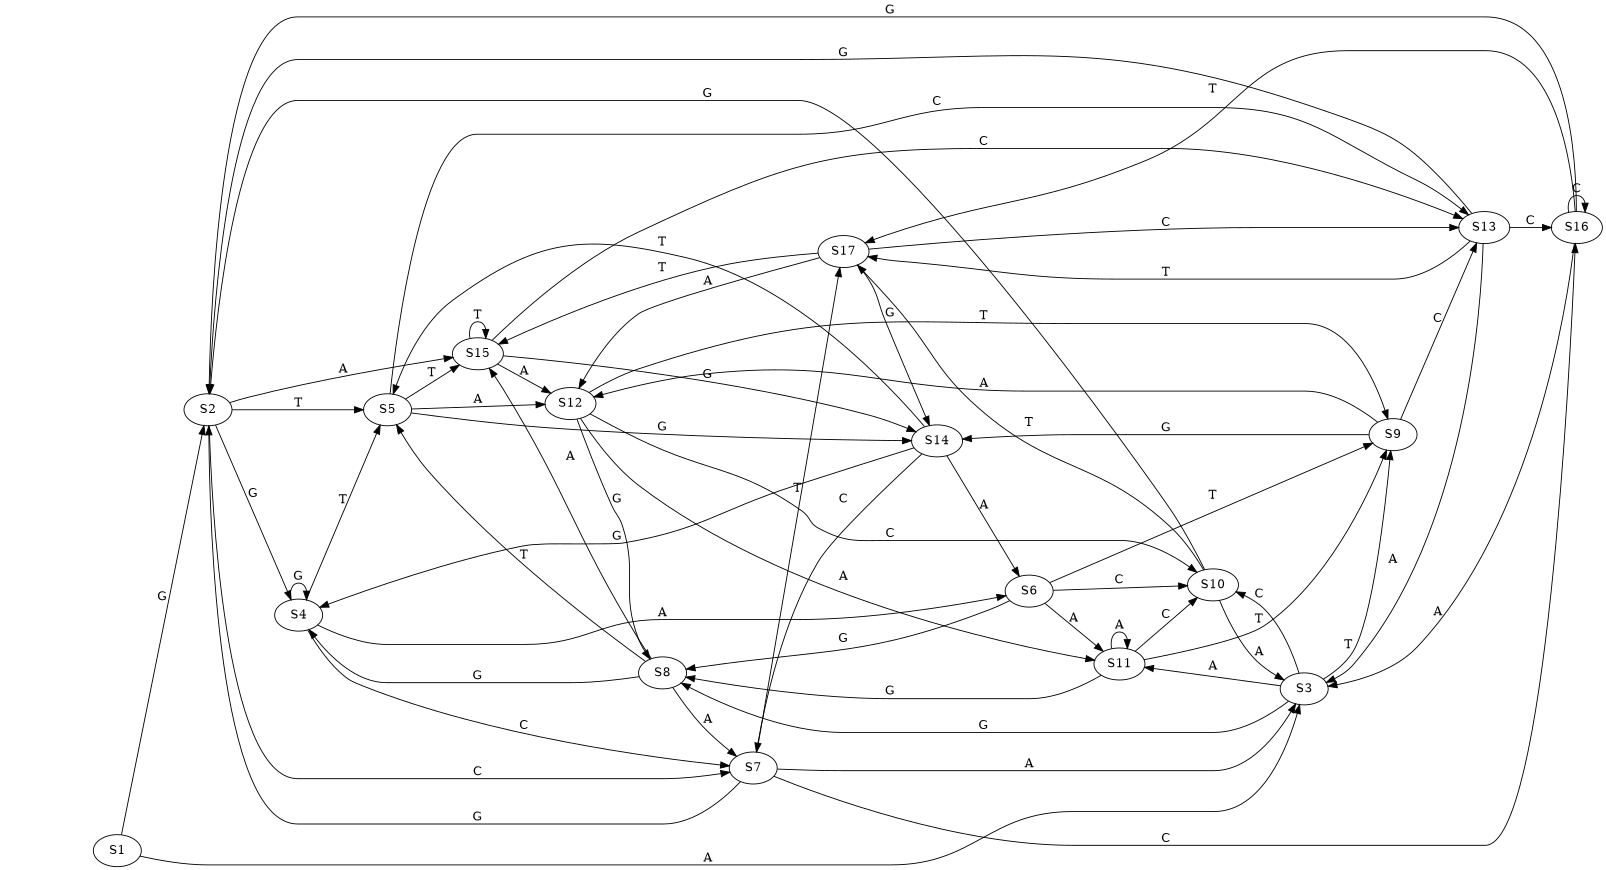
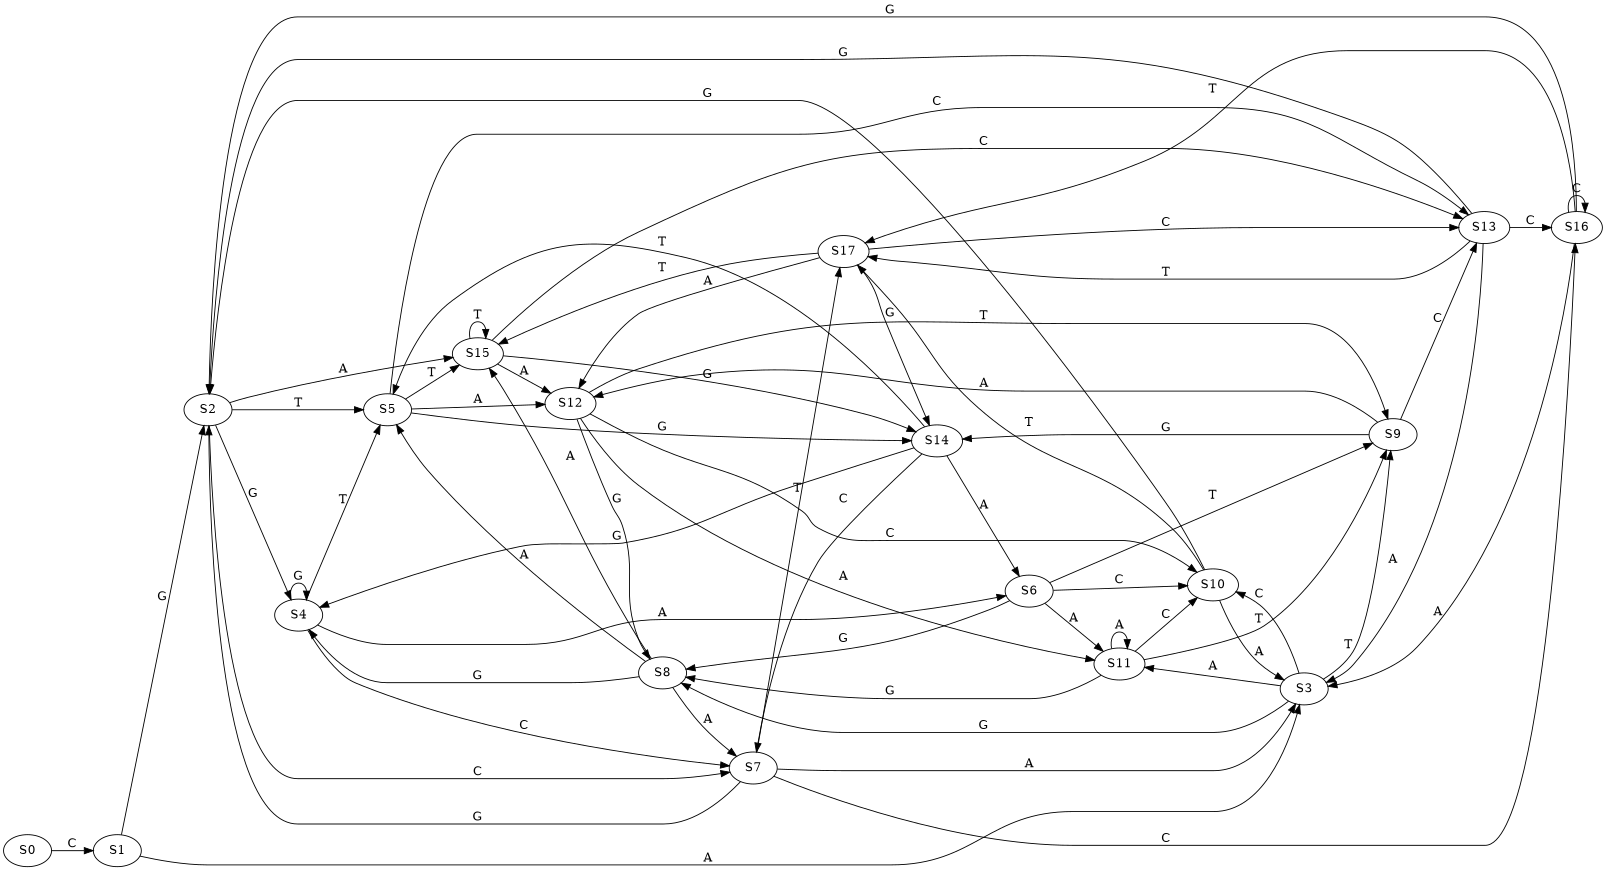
(524, 555) -> (524, 555)
none -> (28, 851)
